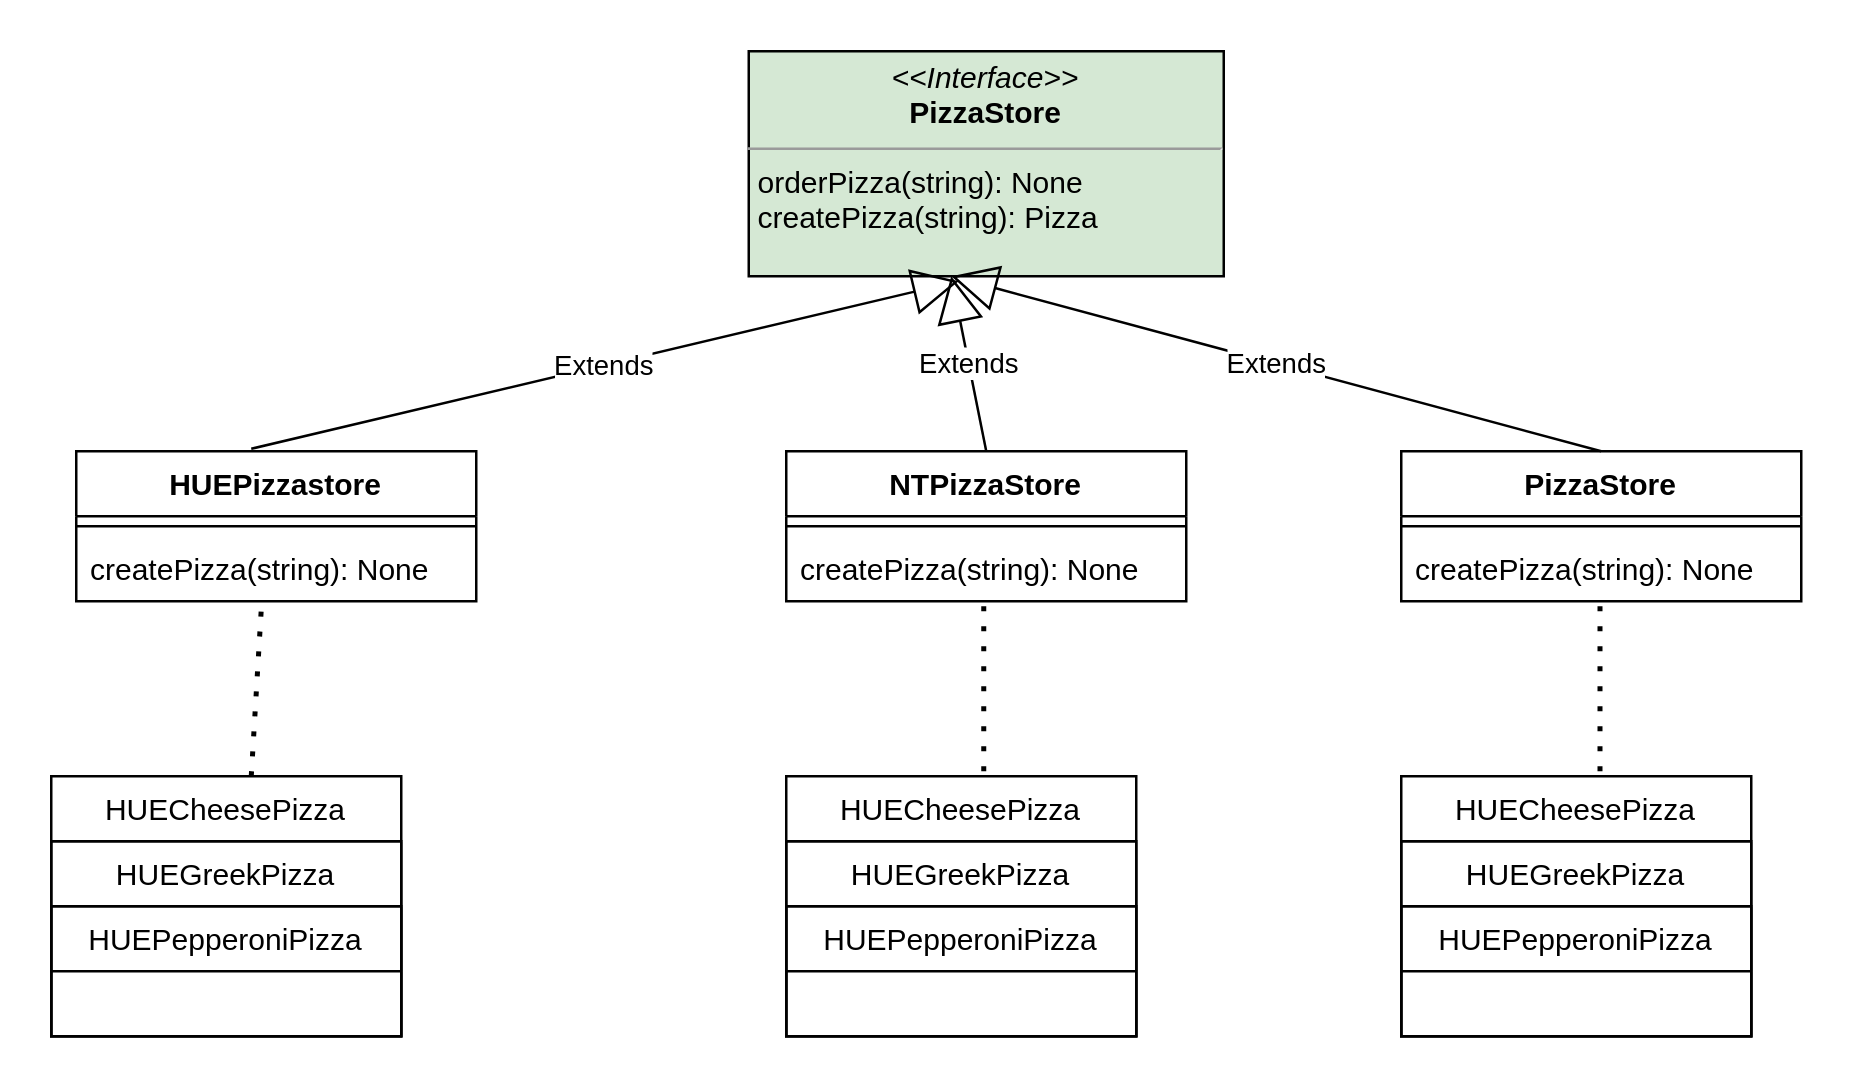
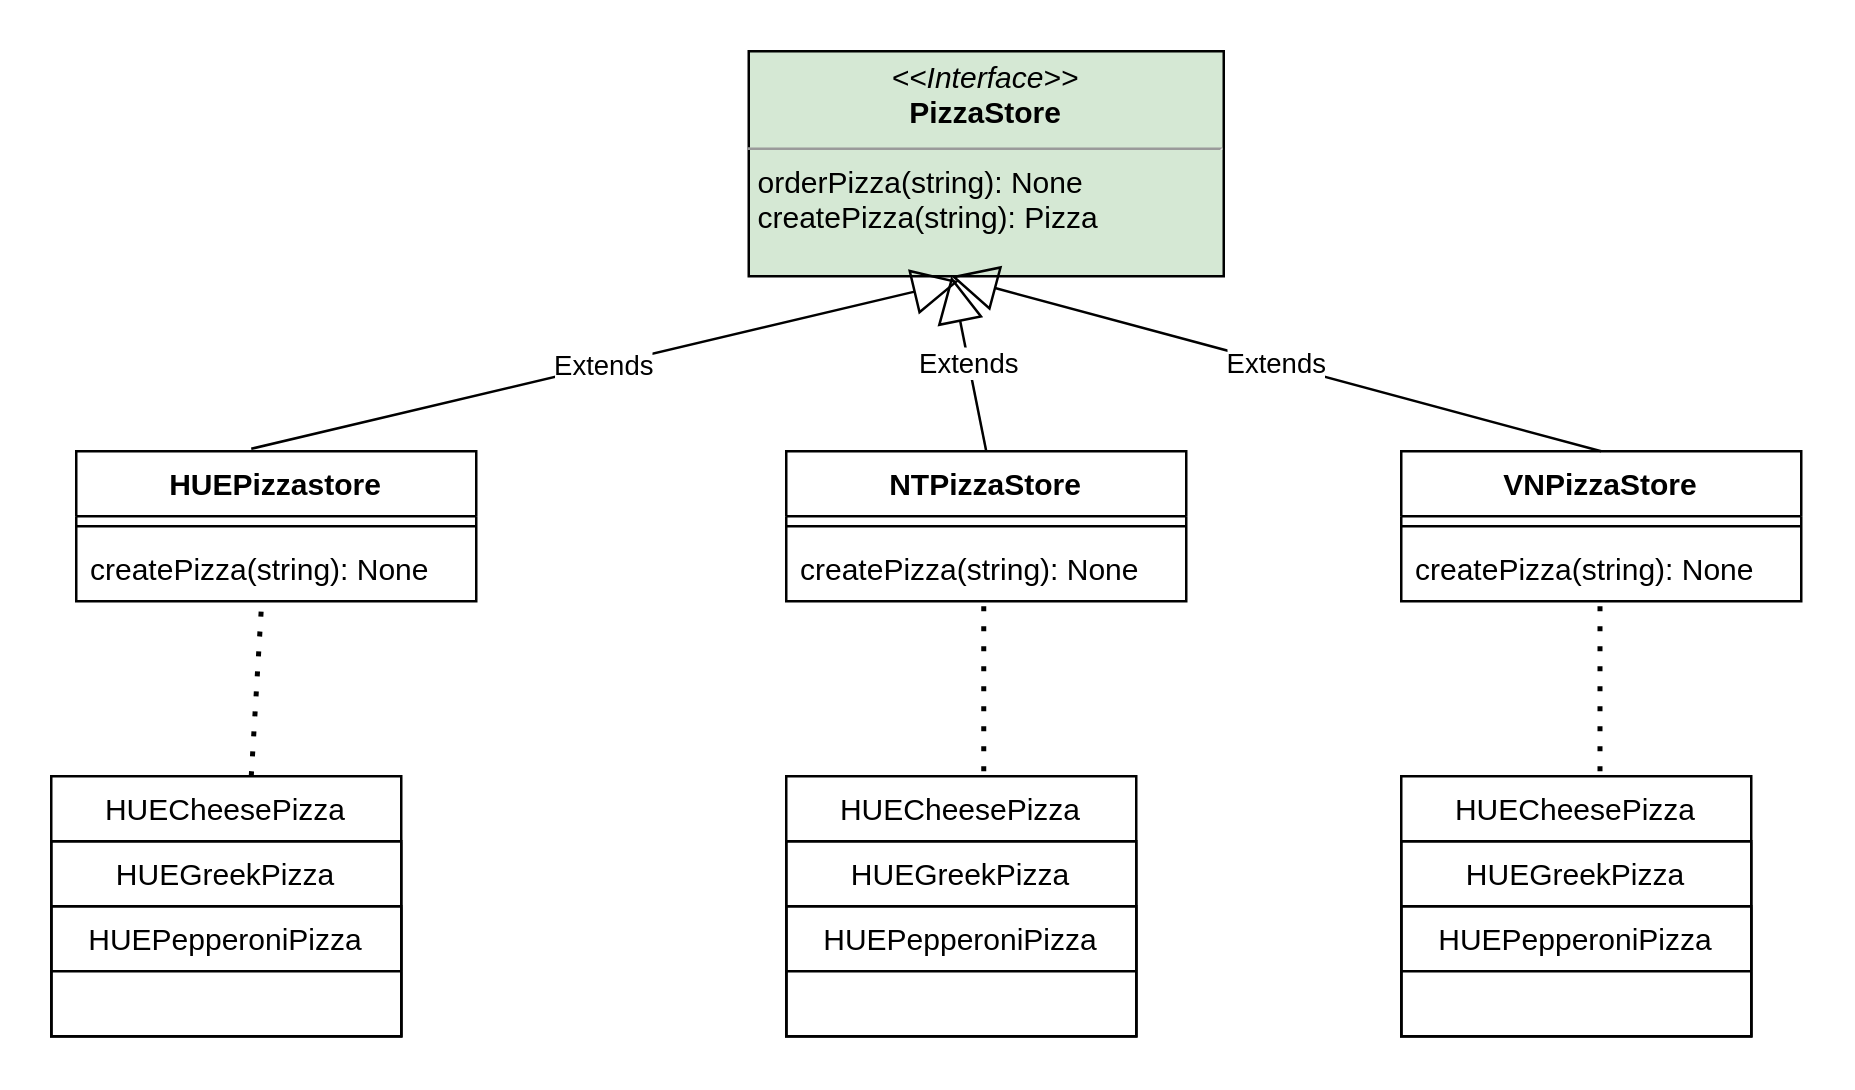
(1600, 485) -> (1600, 485)
